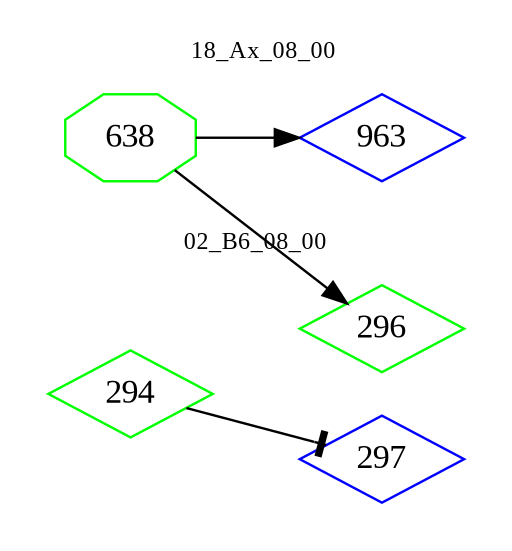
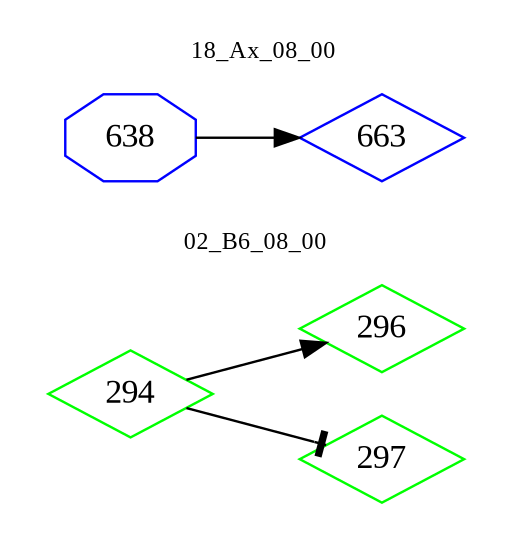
(131, 138) -> (131, 138)
(382, 138) -> (382, 138)
(259, 235) -> (244, 364)
(382, 459) -> (382, 459)
